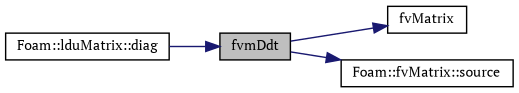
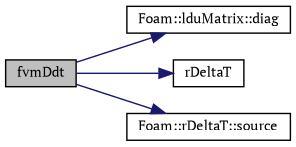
(427, 20) -> (209, 73)
(187, 47) -> (114, 50)
(427, 73) -> (209, 127)
